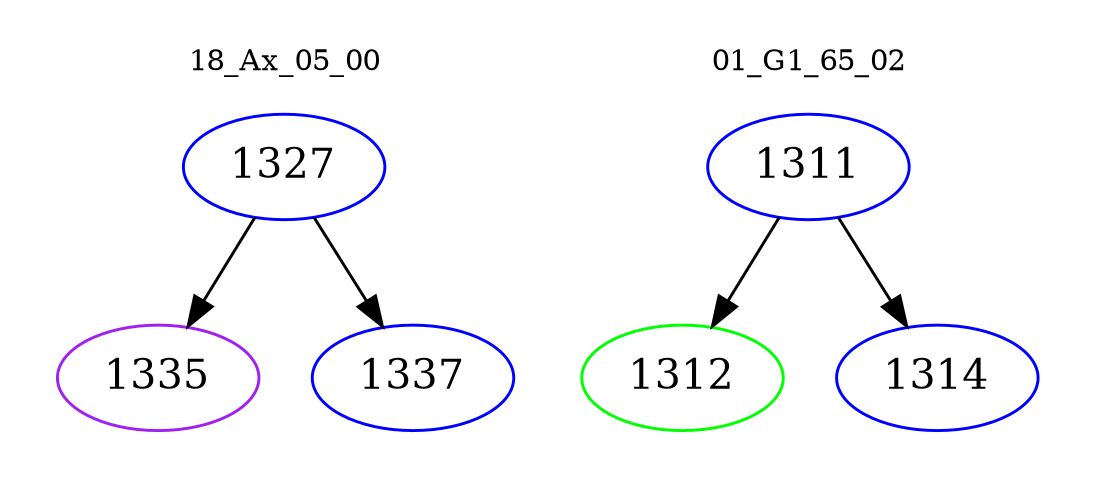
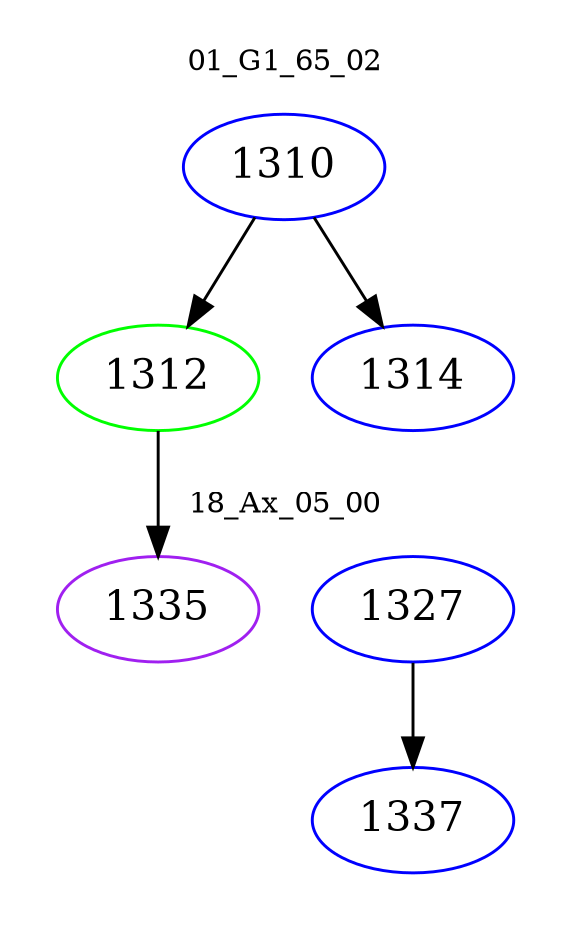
(808, 167) -> (284, 167)
(229, 259) -> (158, 495)
